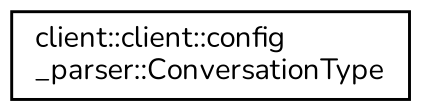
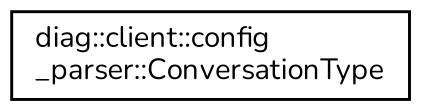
(211, 56) -> (211, 56)
